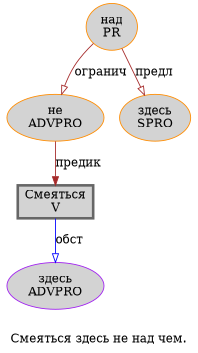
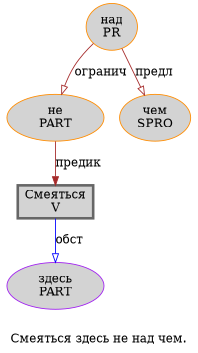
(55, 118) -> (55, 118)
(155, 118) -> (155, 118)
(55, 286) -> (55, 286)
